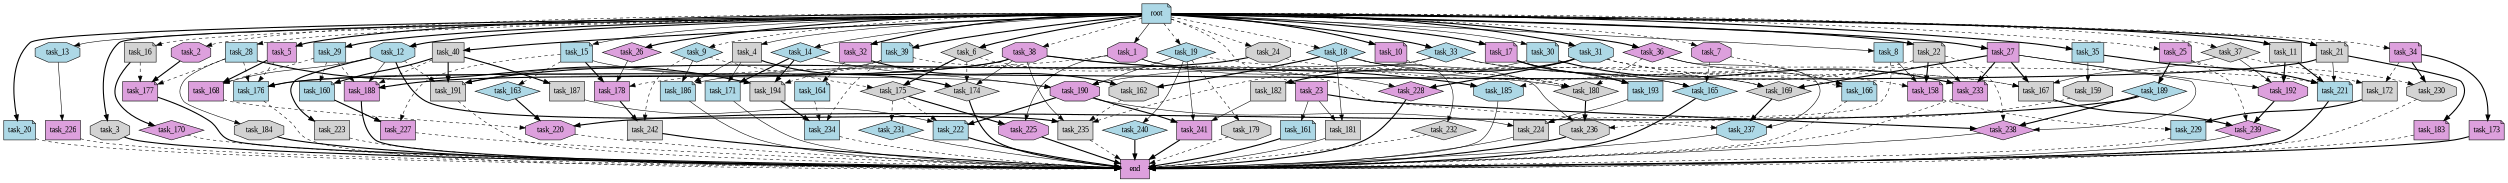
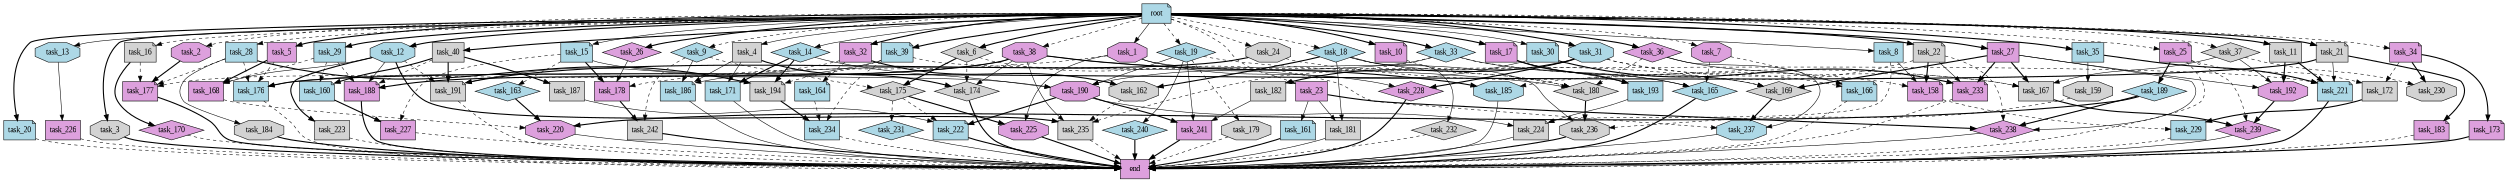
none -> (502, 77)
(818, 154) -> (818, 154)
(1790, 162) -> (1896, 152)
